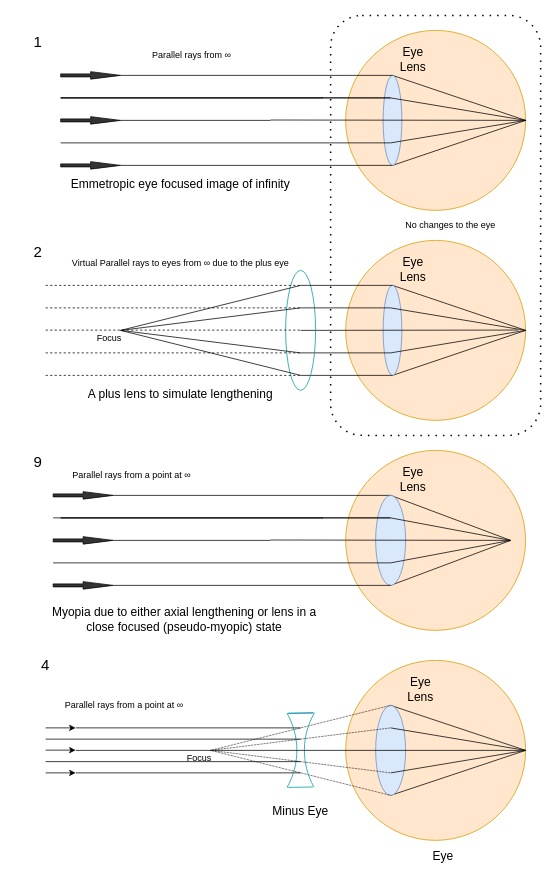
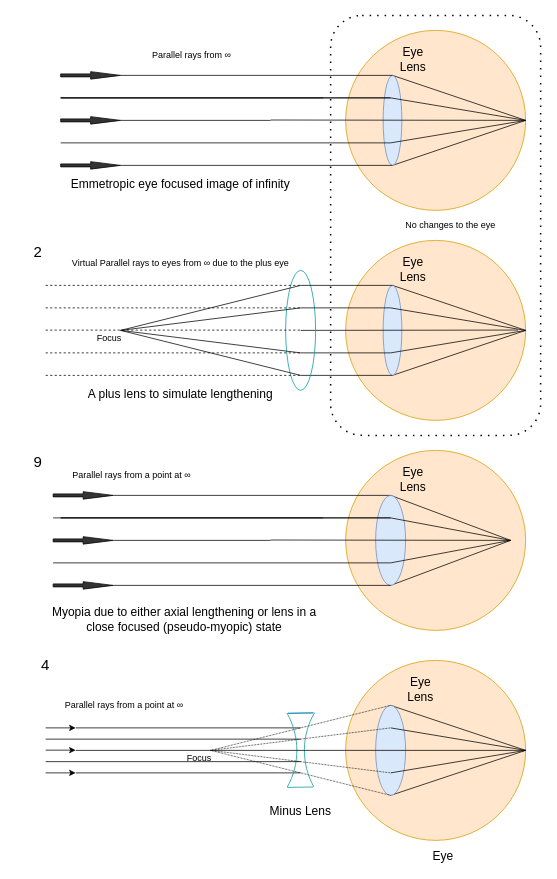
(38, 42) -> none
(300, 810) -> (300, 810)
